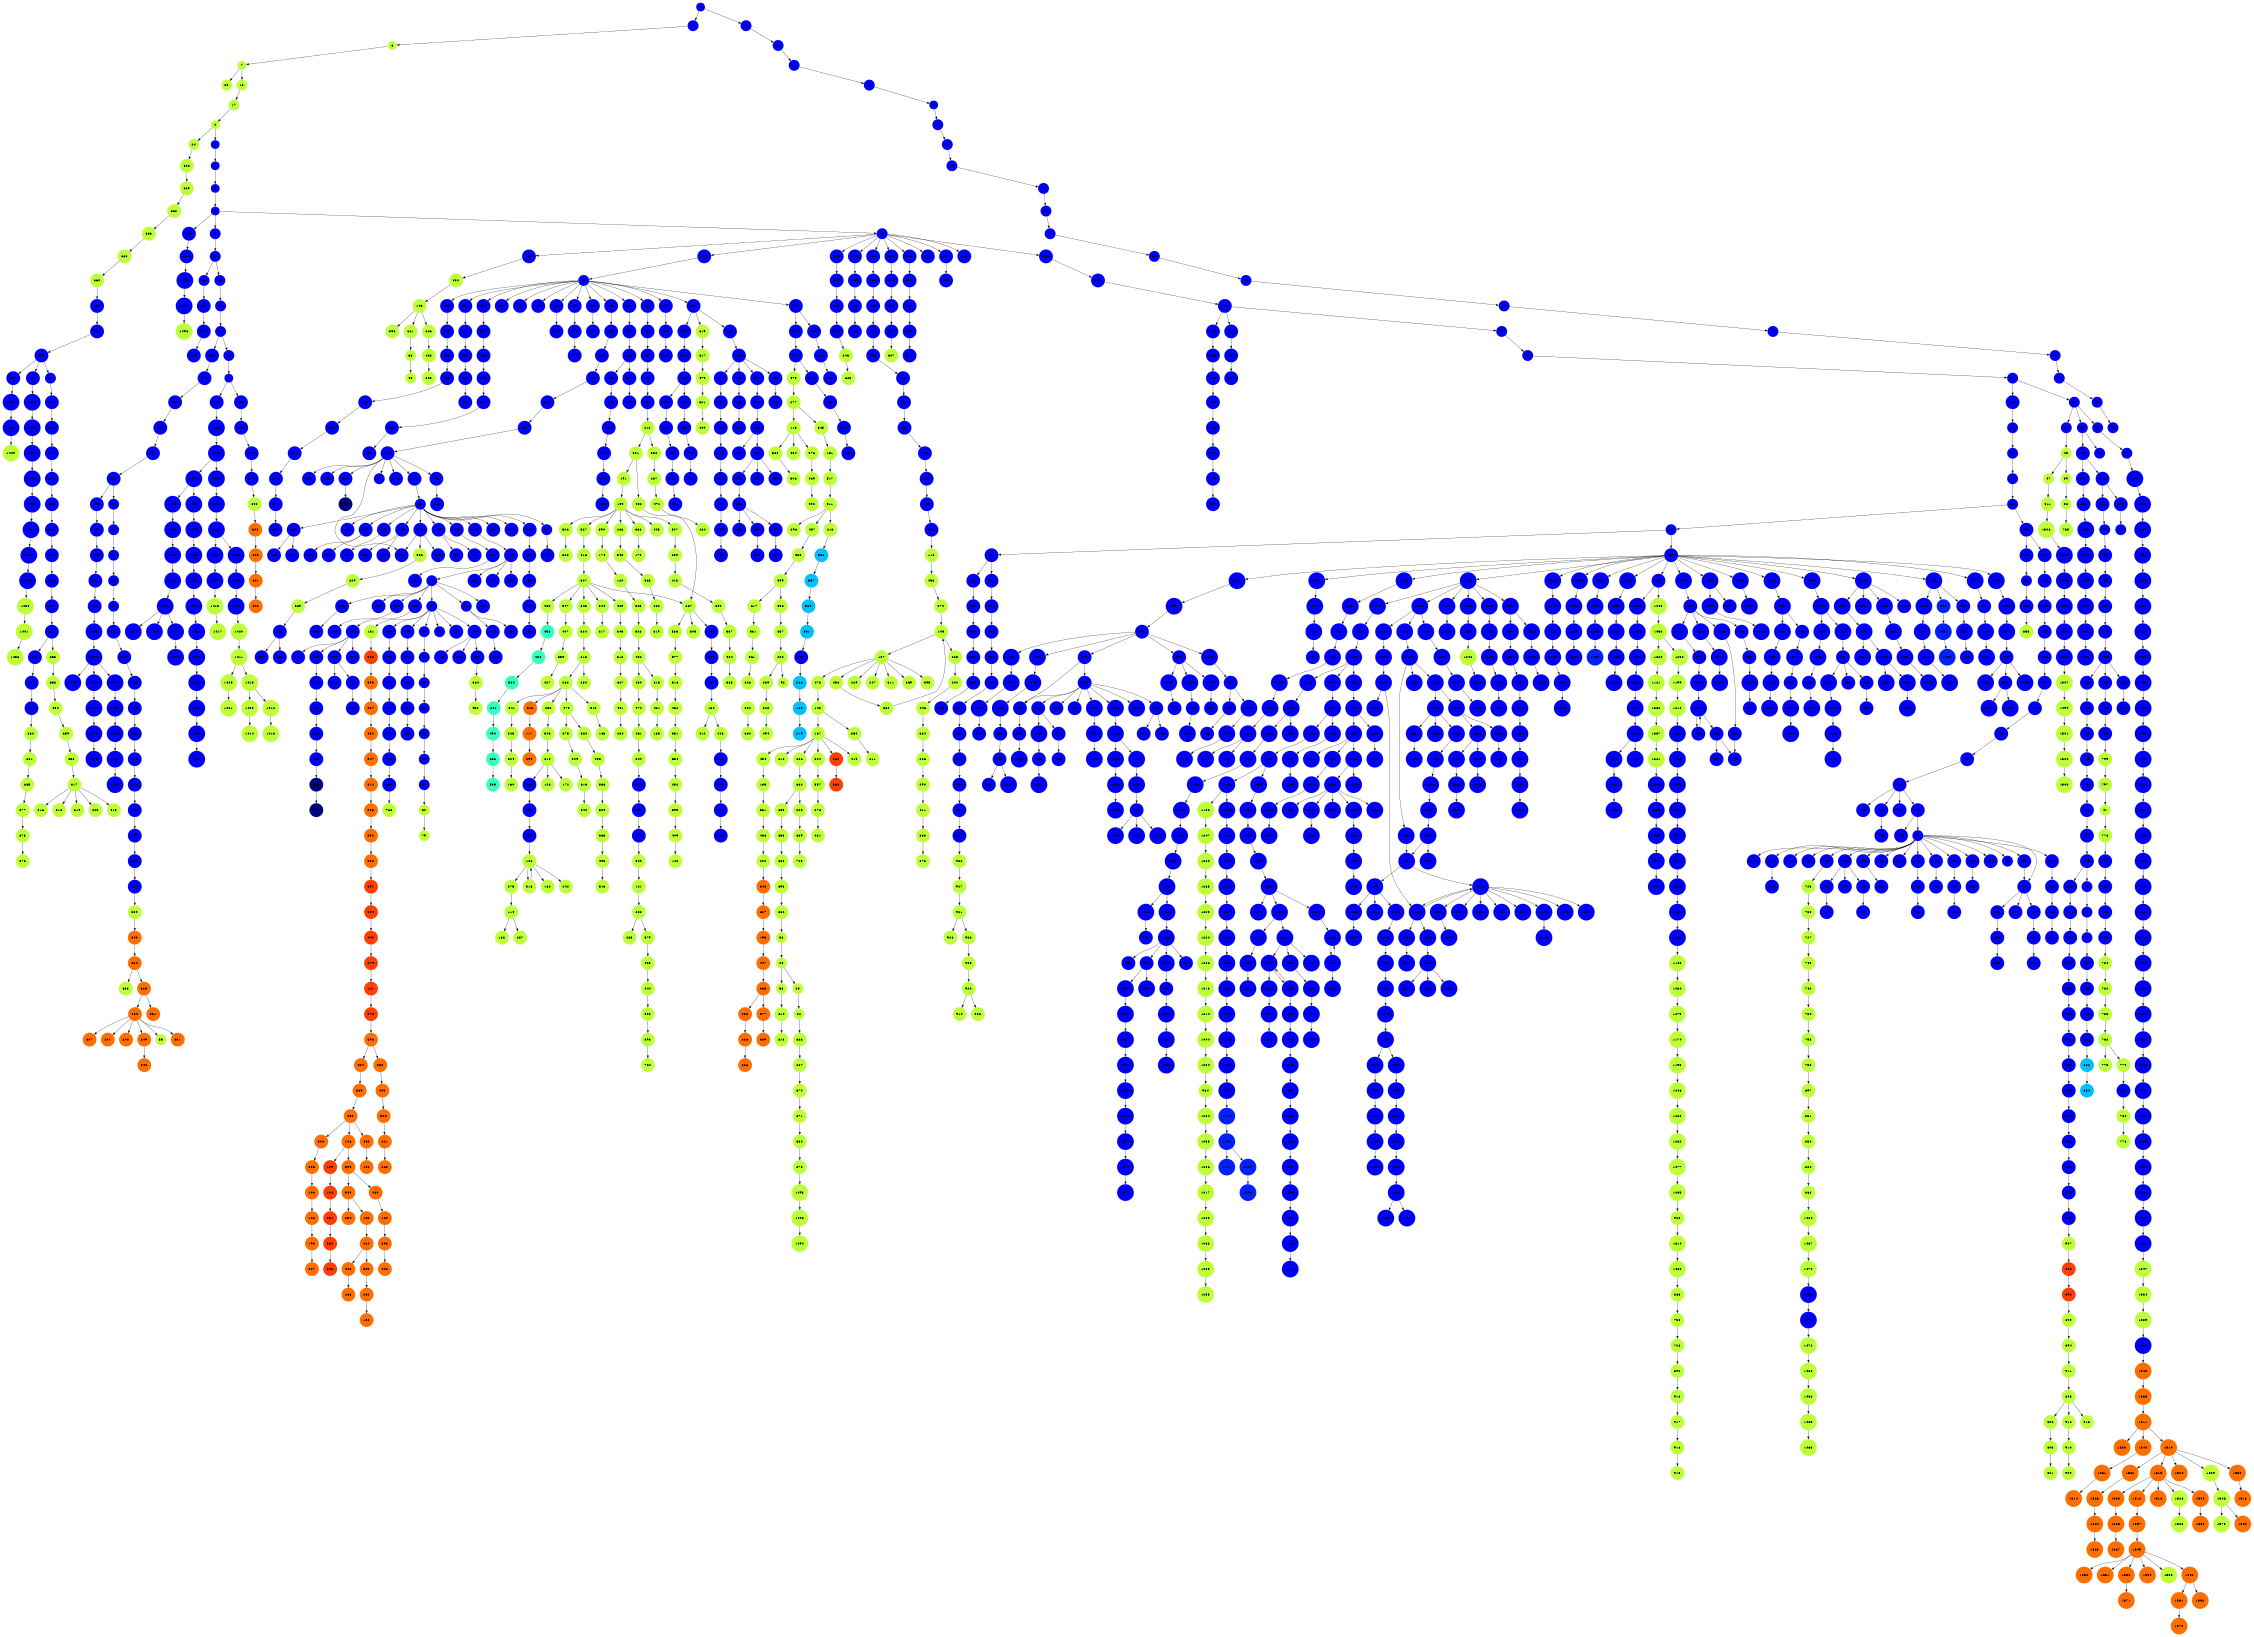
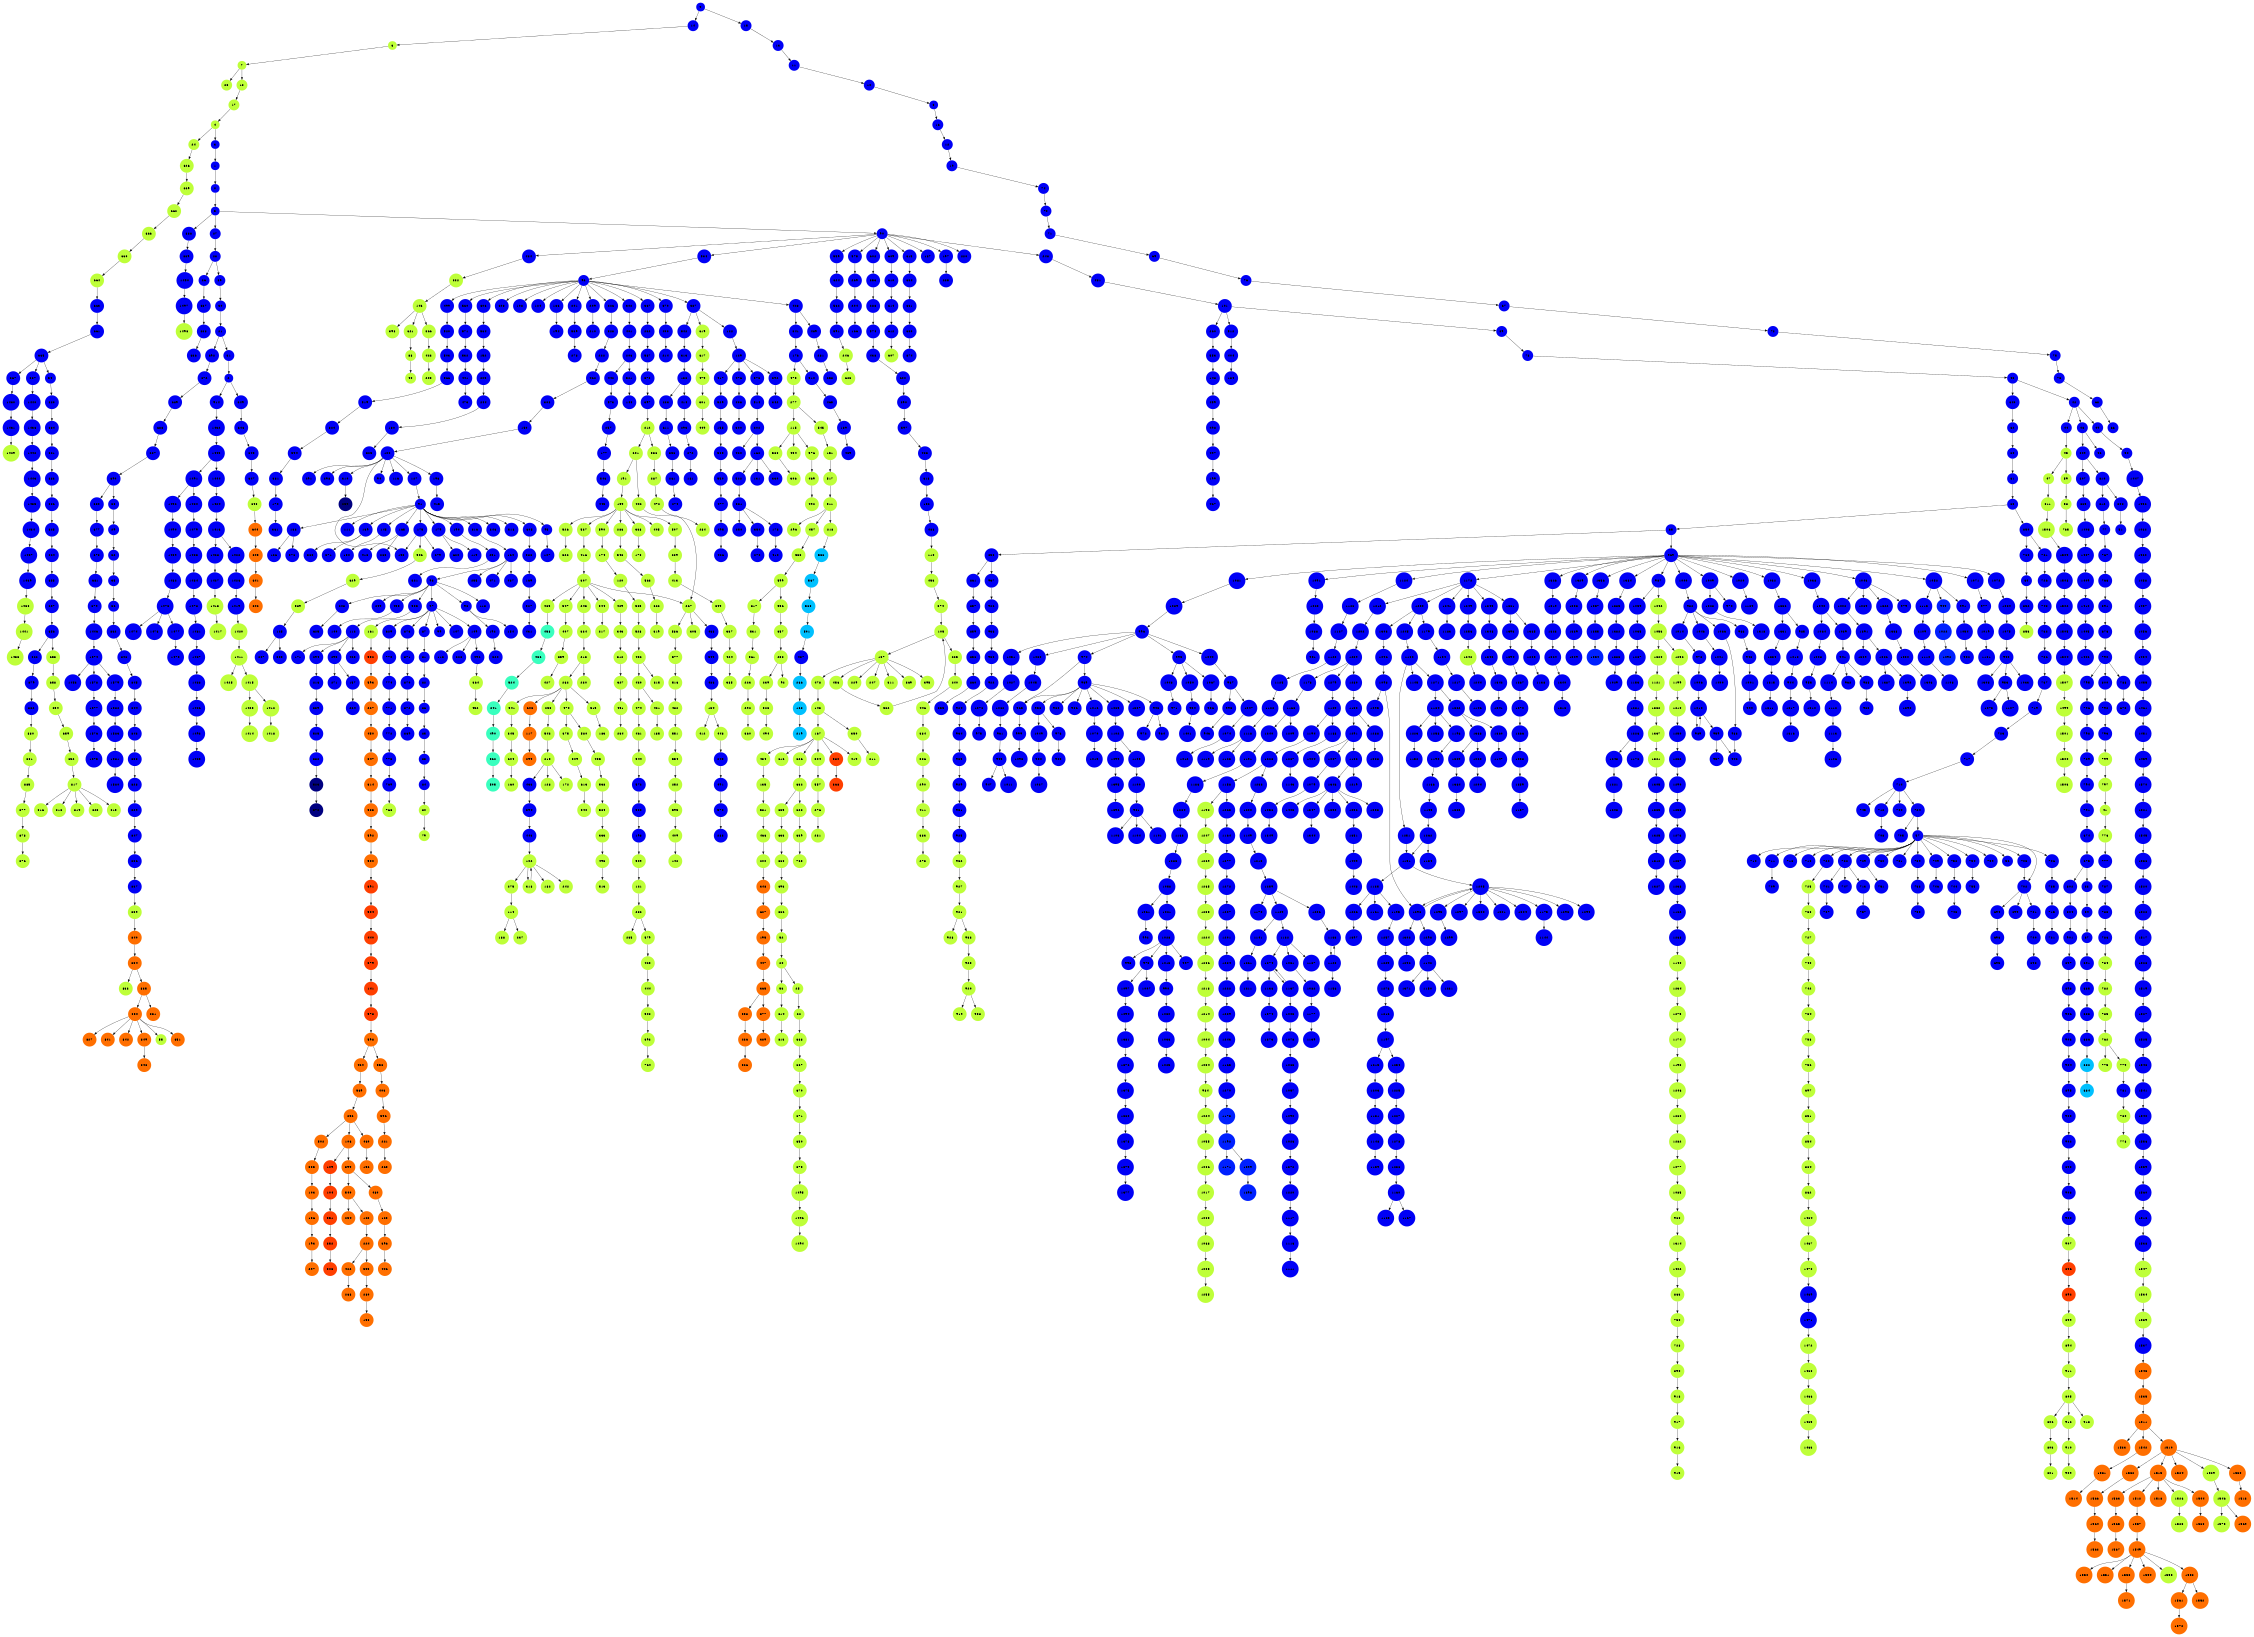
(657, 694) -> (647, 694)
none -> (748, 694)
(229, 708) -> none
